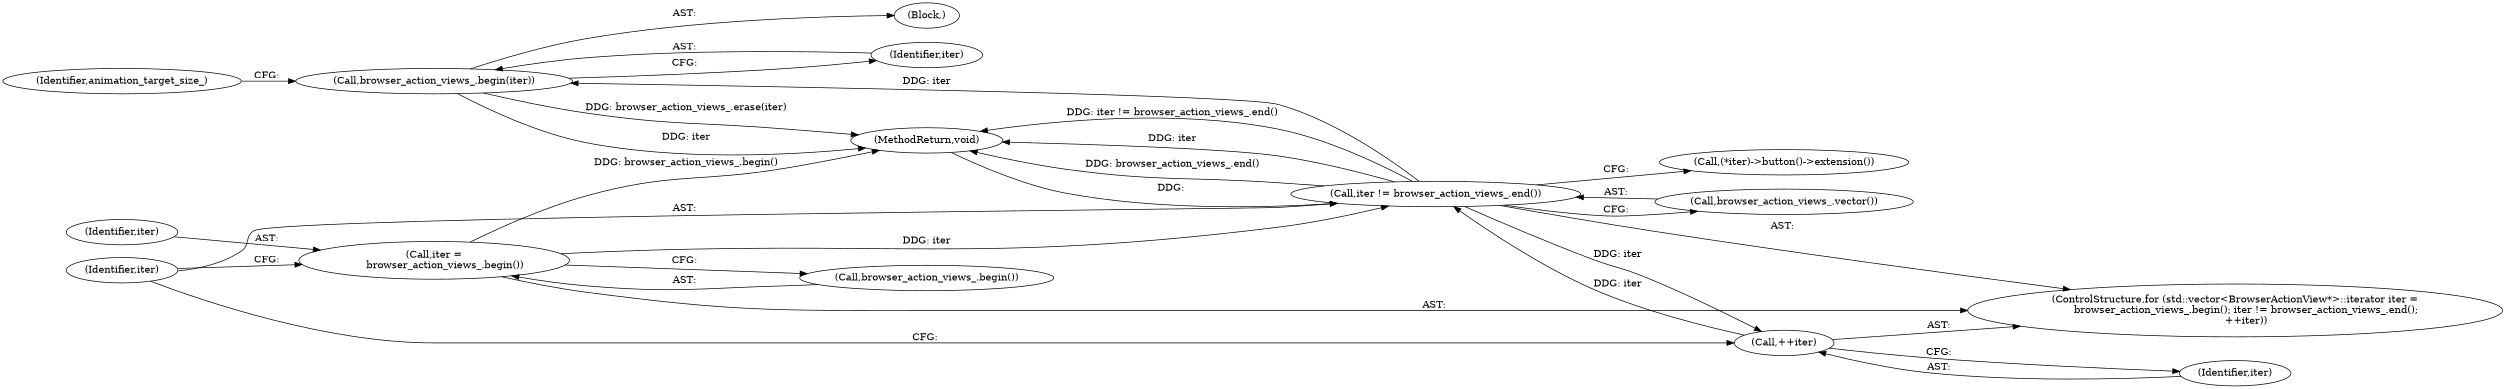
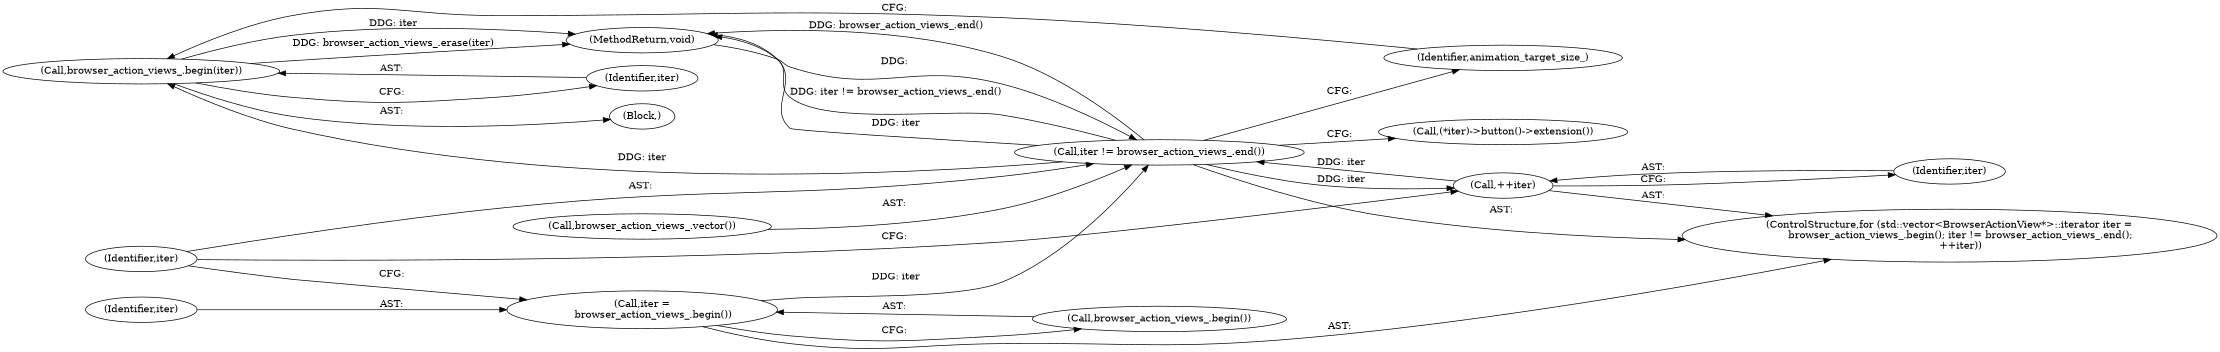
(667, 180) -> none
(1597, 215) -> (1328, 106)
